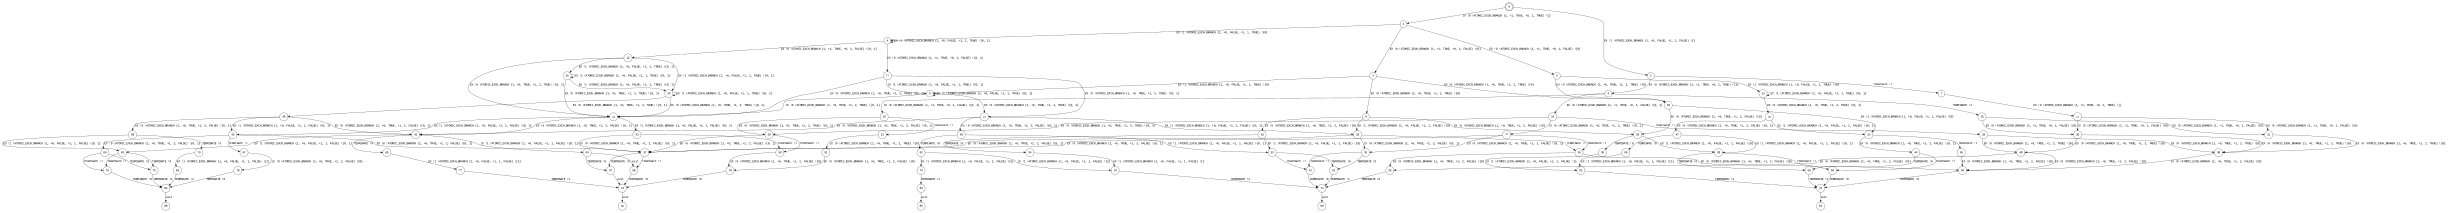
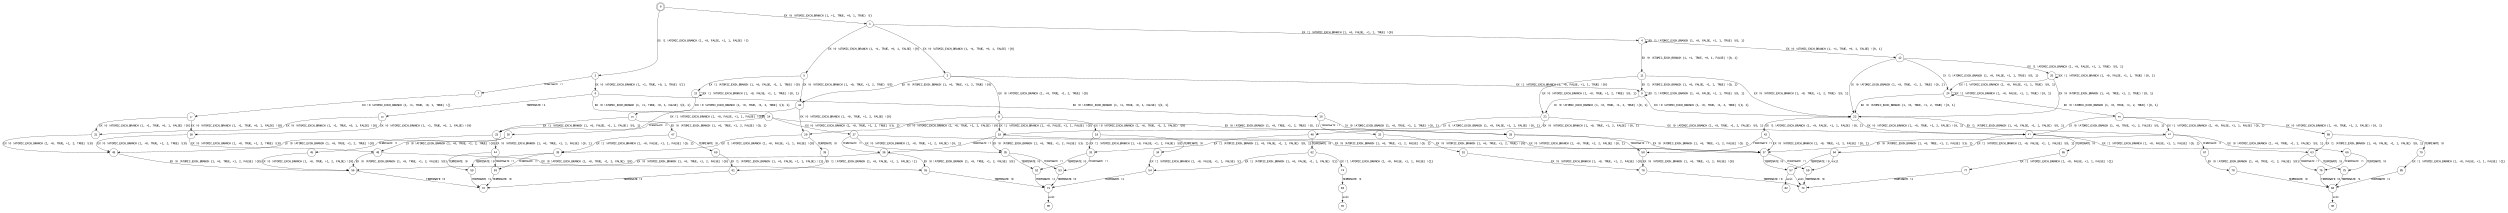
(622, 196) -> (1786, 178)
(1821, 206) -> none
